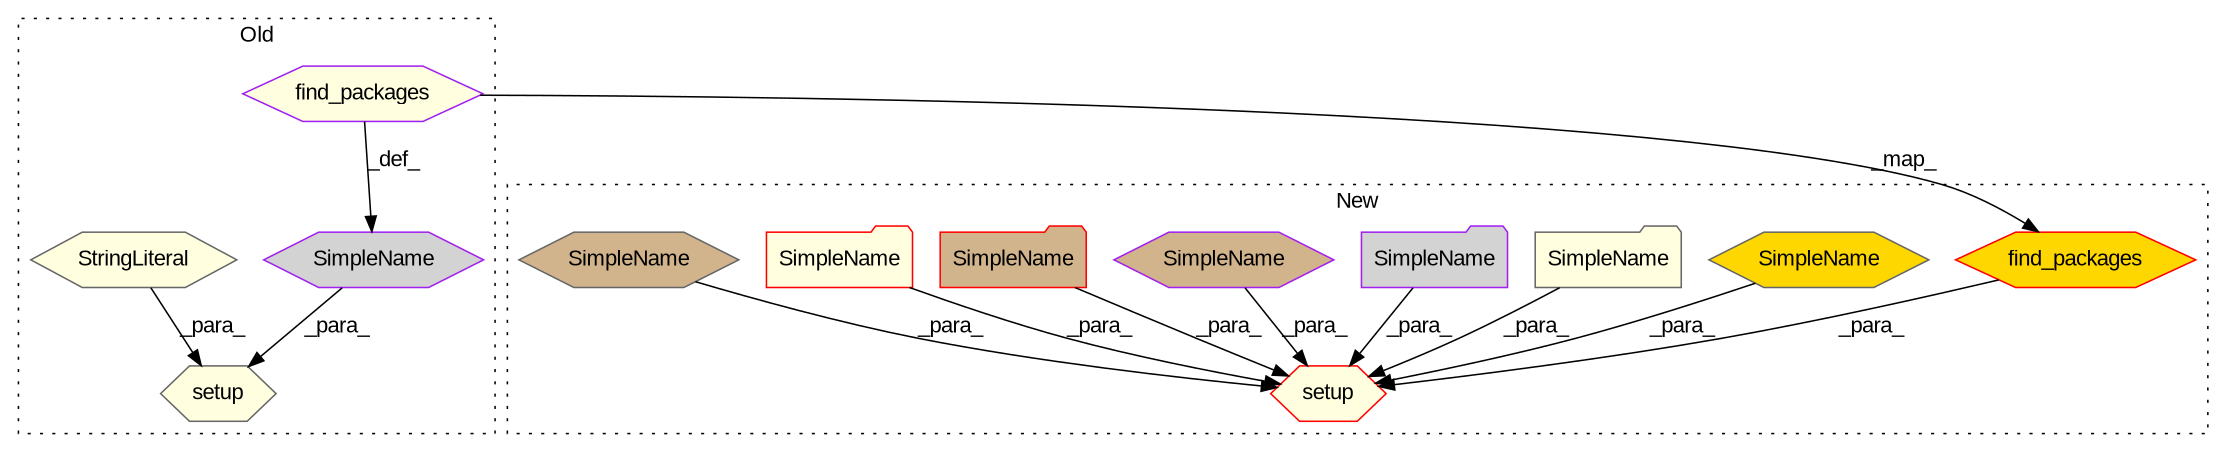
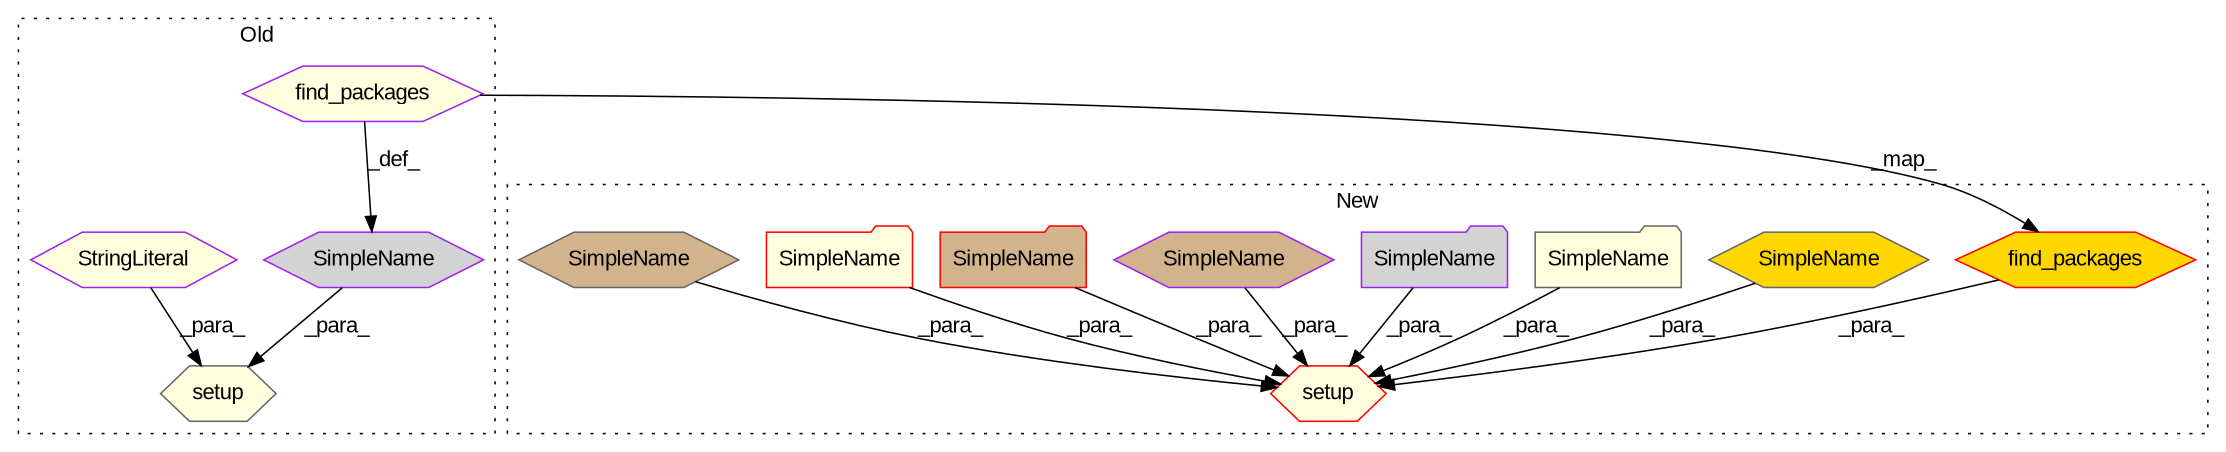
(134, 260) -> (134, 260)
